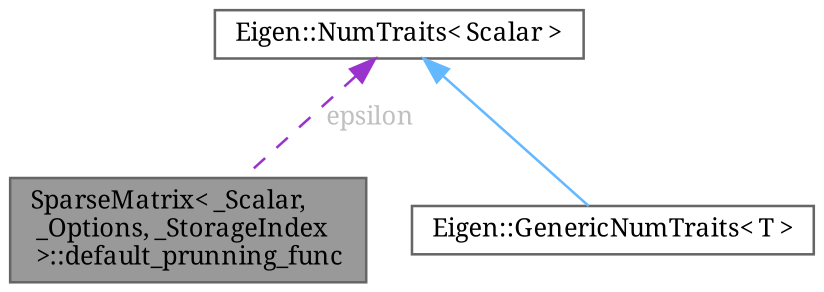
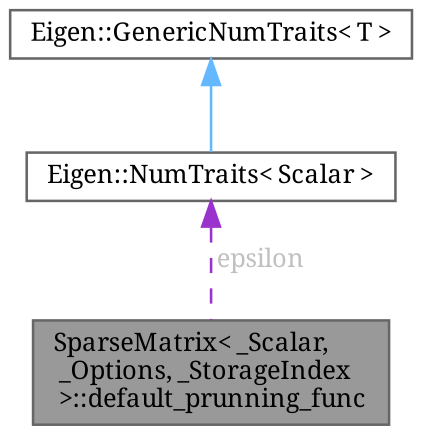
(516, 141) -> (211, 119)
